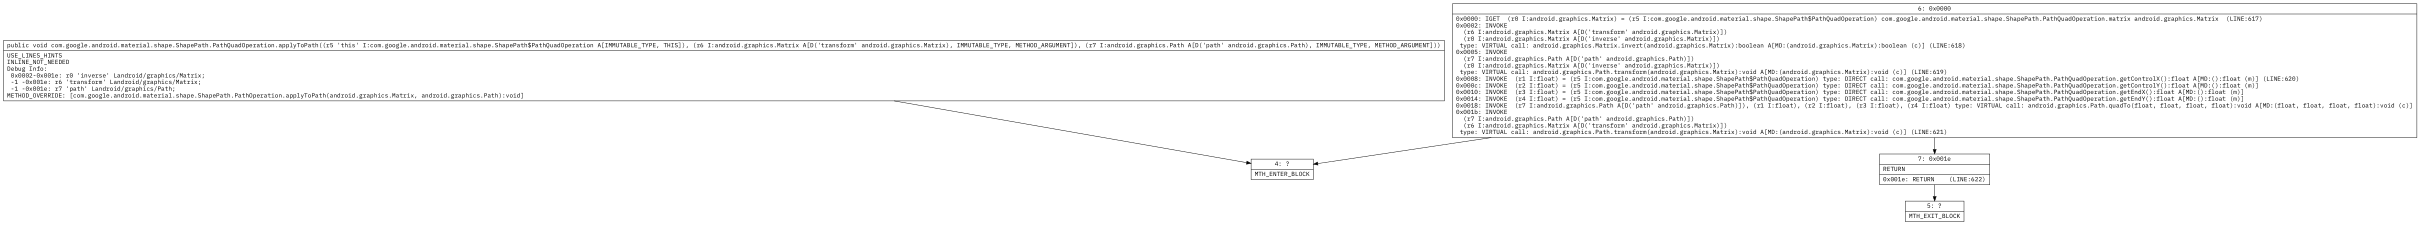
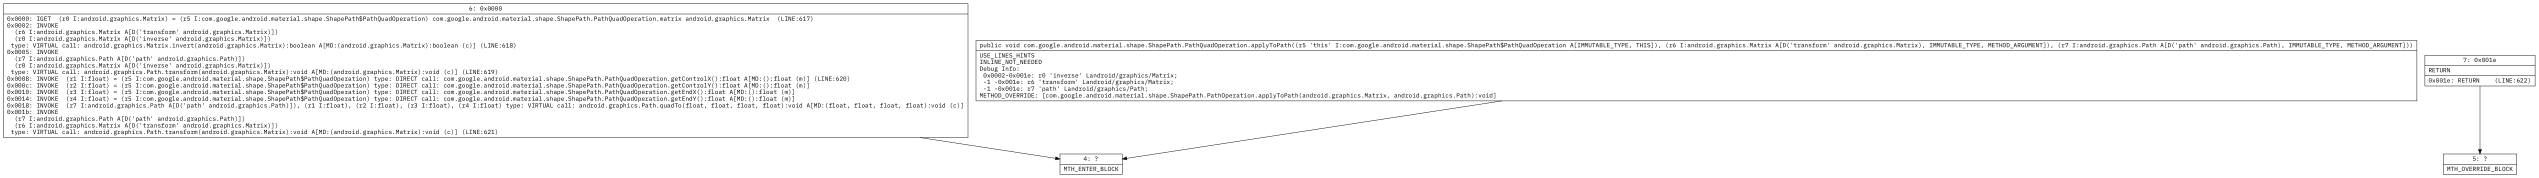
(1935, 144) -> none
(1935, 216) -> (2480, 169)
